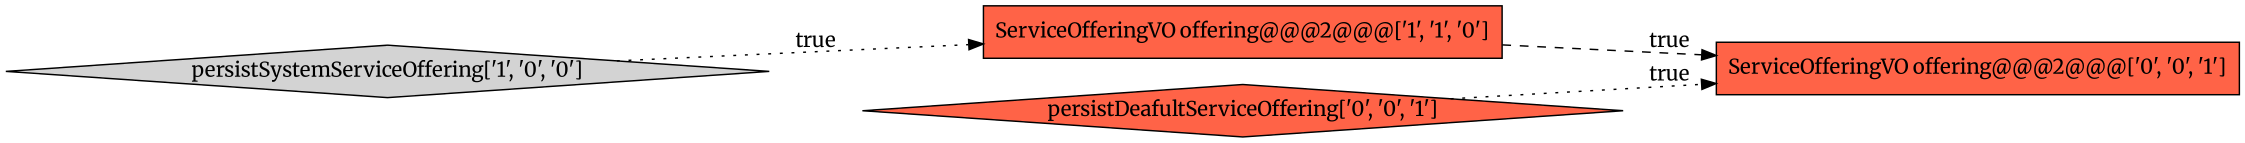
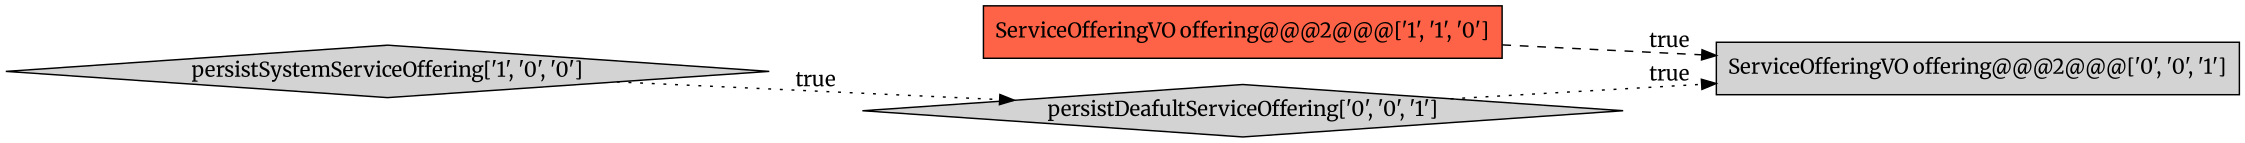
(793, 53) -> (808, 91)
(1978, 68) -> (1978, 68)
(1243, 111) -> (1243, 111)
